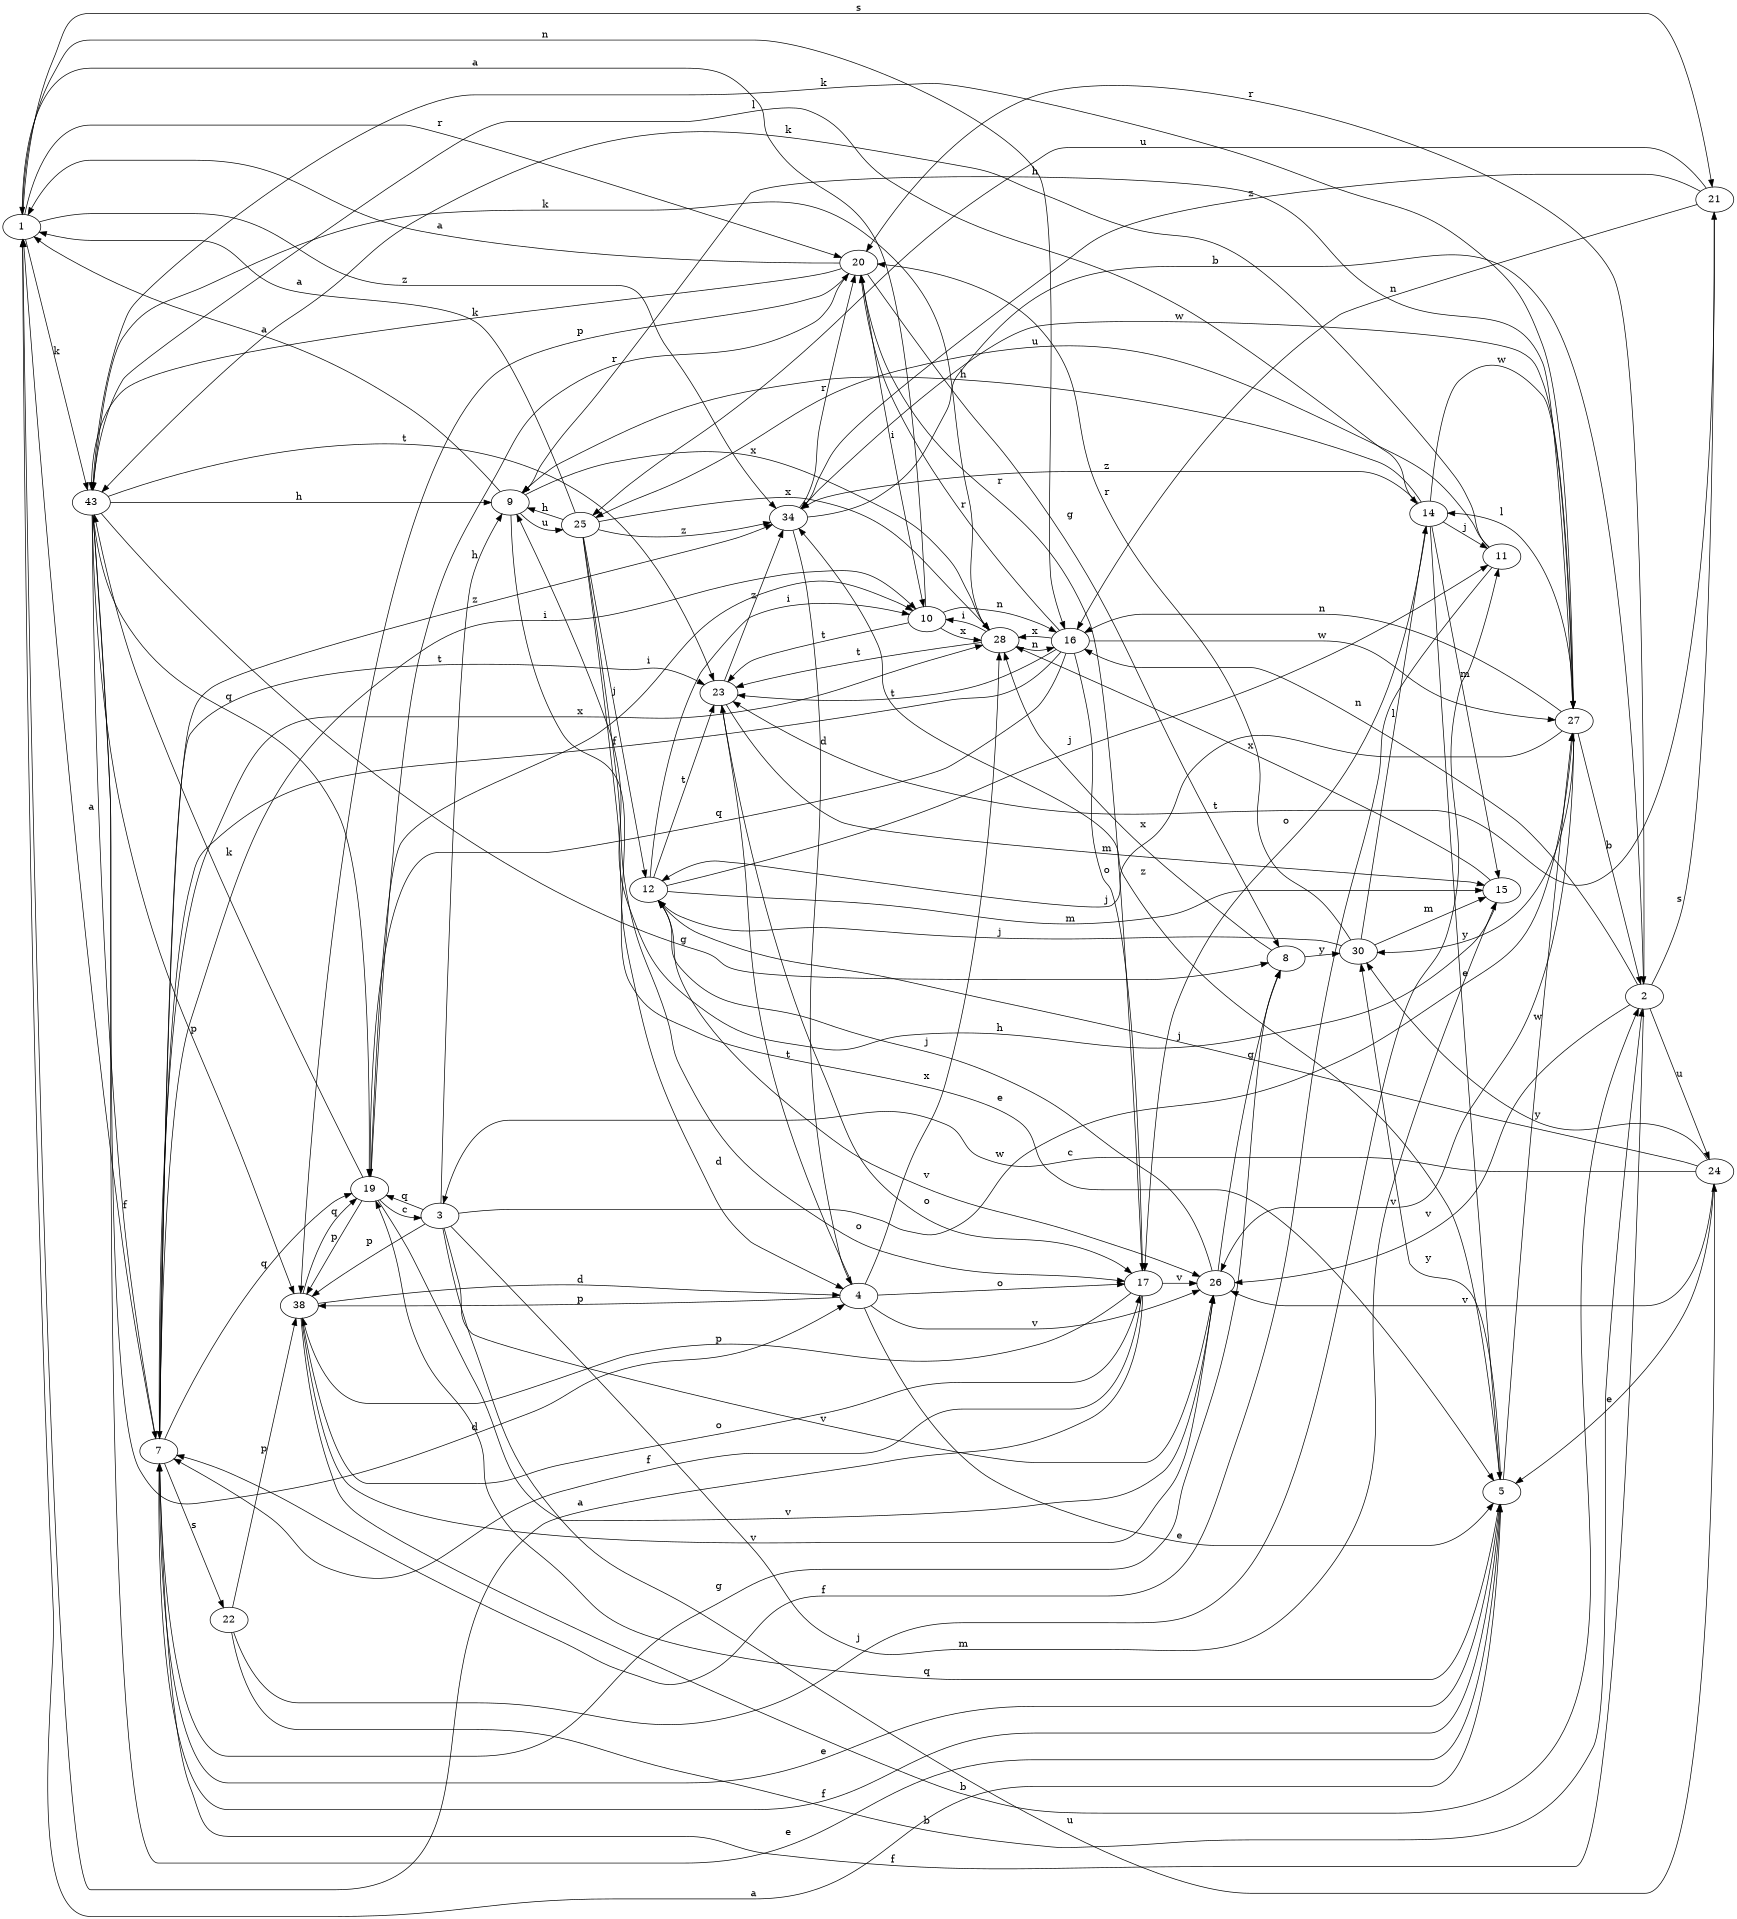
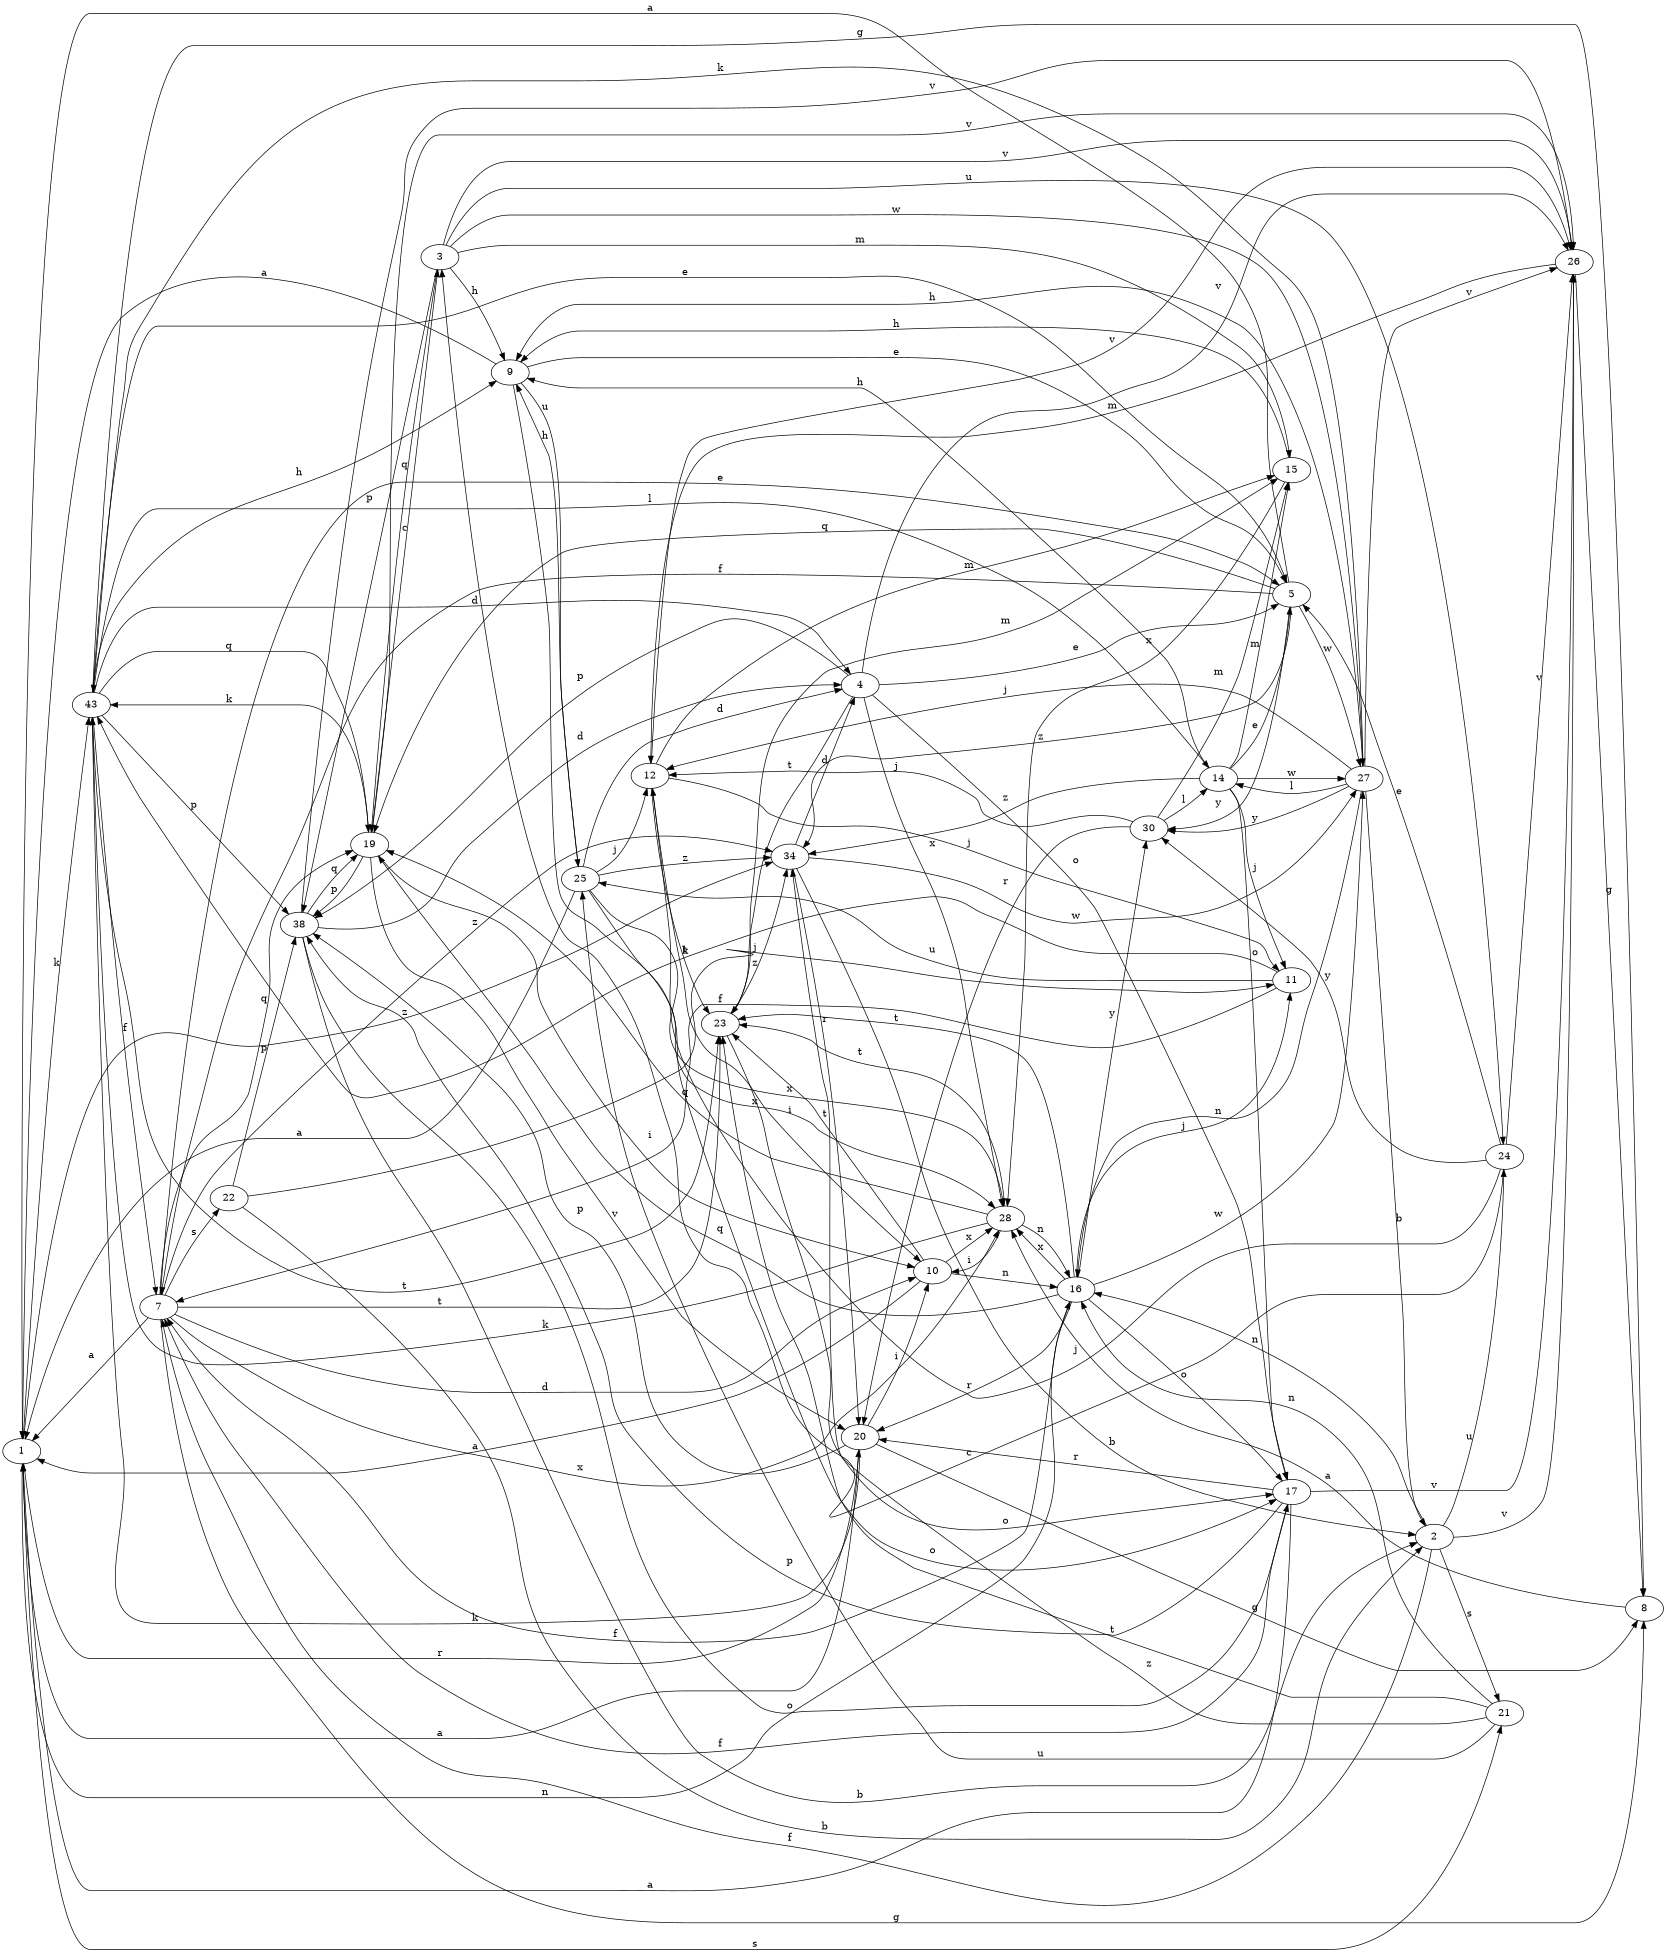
(1564, 223) -> none
(615, 359) -> (615, 1214)
(545, 615) -> (545, 1388)
(1143, 825) -> (1328, 1476)
(1319, 955) -> (1110, 1062)
(927, 1042) -> (1112, 406)
none -> (676, 1091)
none -> (1176, 1133)
